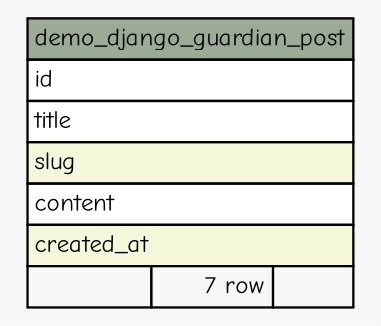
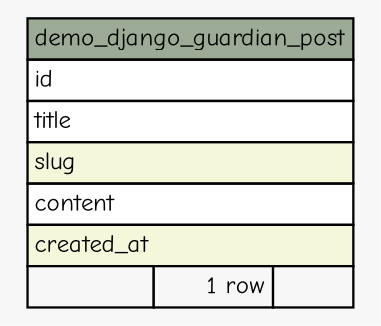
(235, 286) -> (236, 286)
